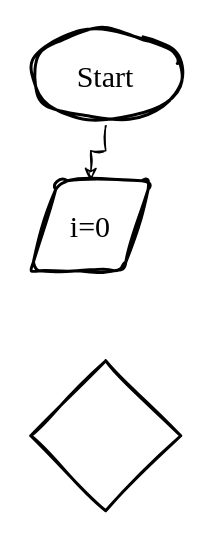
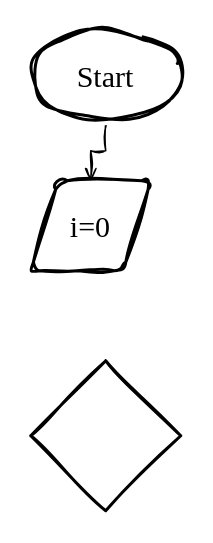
(91, 166) -> (91, 169)
